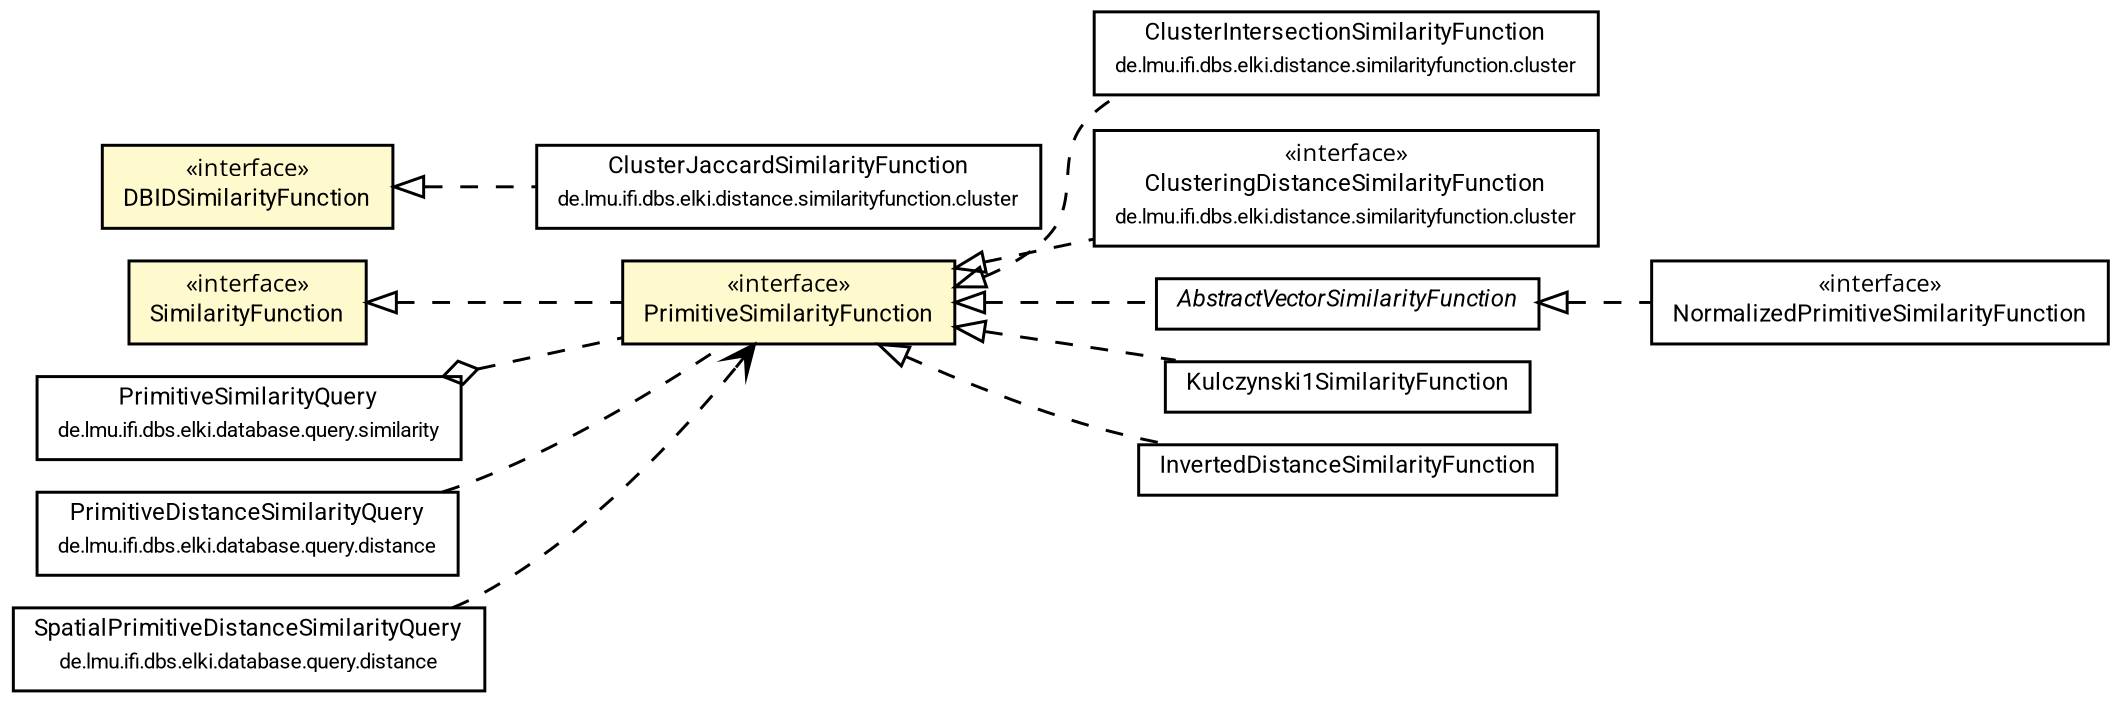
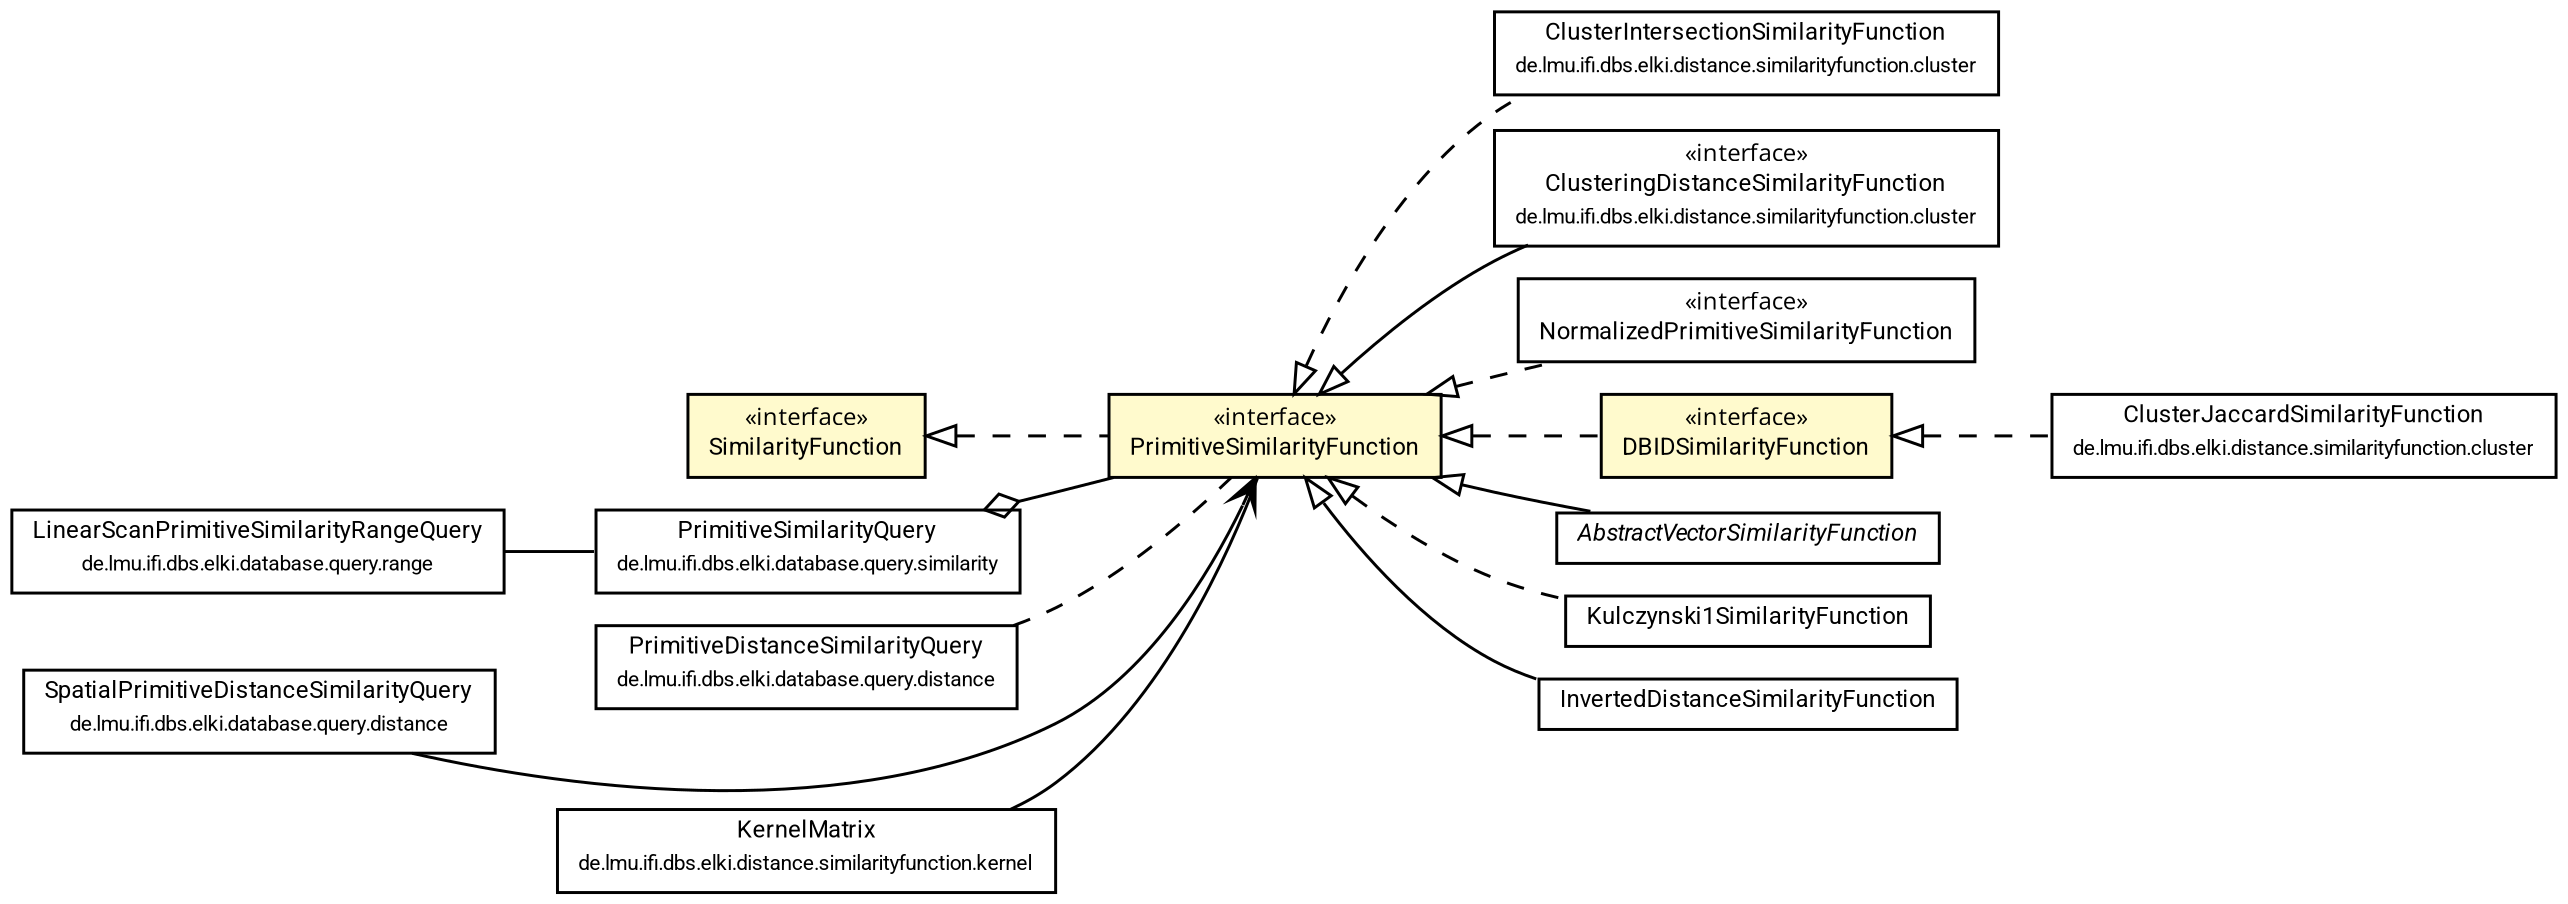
(1063, 245) -> (1430, 302)
(1070, 302) -> (1526, 499)
(1609, 302) -> (1506, 374)
(550, 353) -> (1067, 489)
(1031, 407) -> (1418, 607)
none -> (1537, 436)
(607, 503) -> (882, 778)
none -> (258, 552)
none -> (807, 851)
